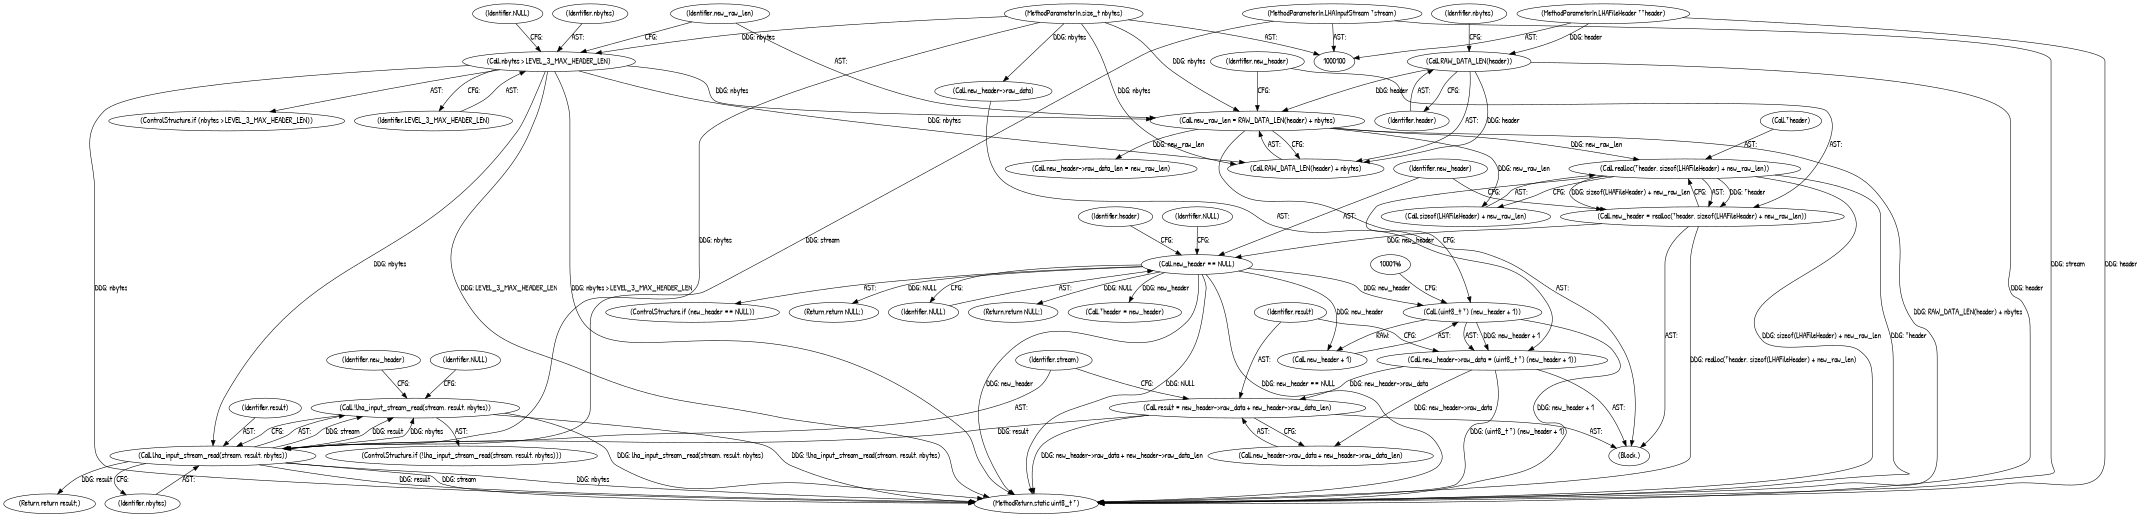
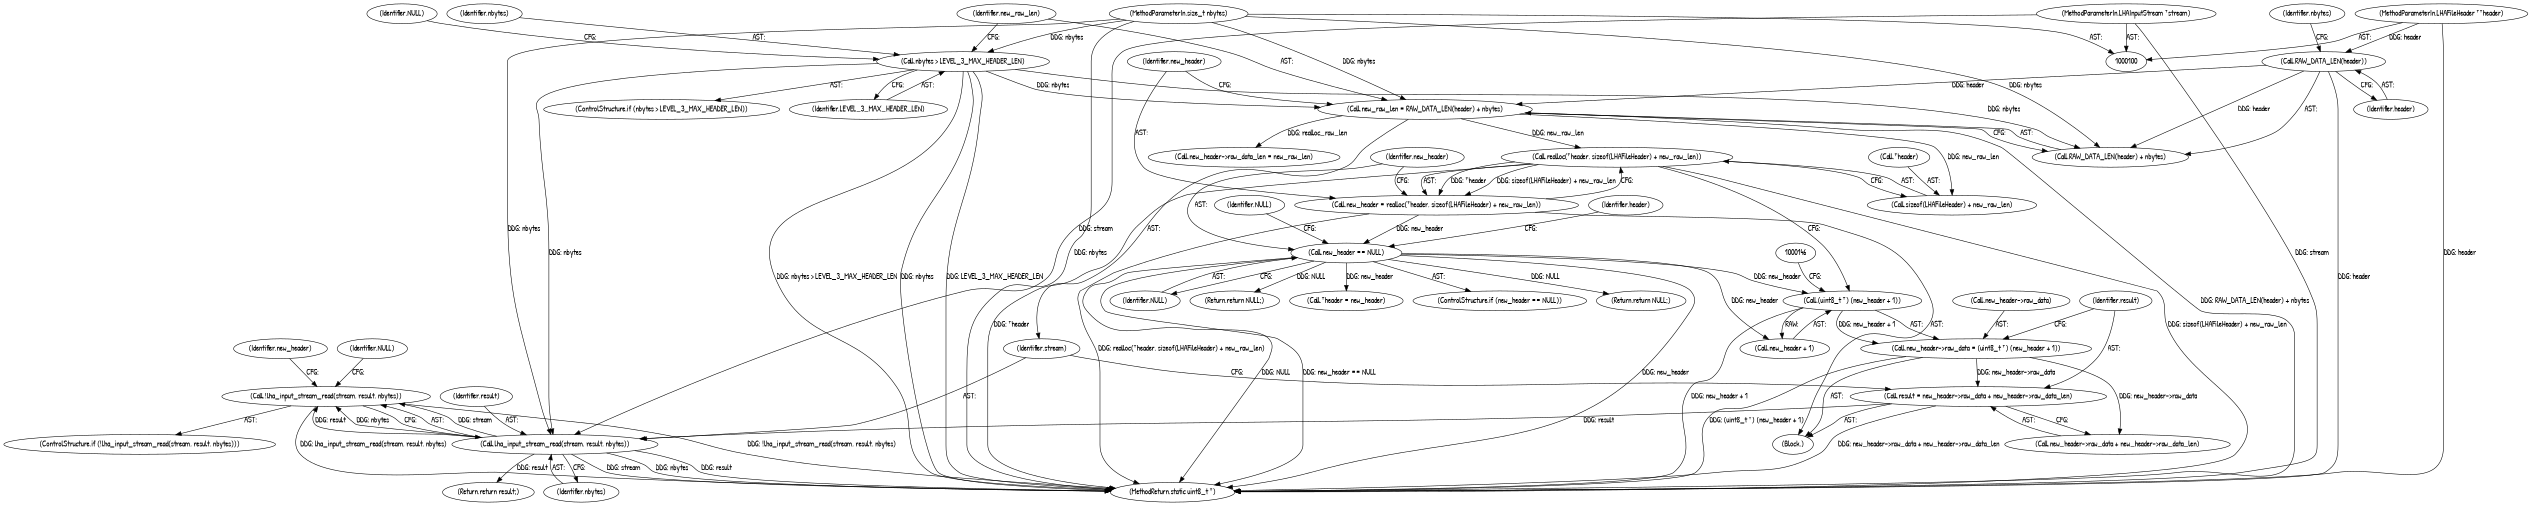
(1036, 51) -> (1015, 285)
(1742, 143) -> (1921, 180)
(1179, 145) -> (1318, 133)
(1435, 245) -> (1205, 178)
